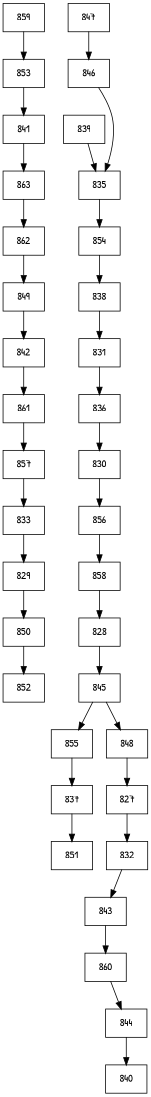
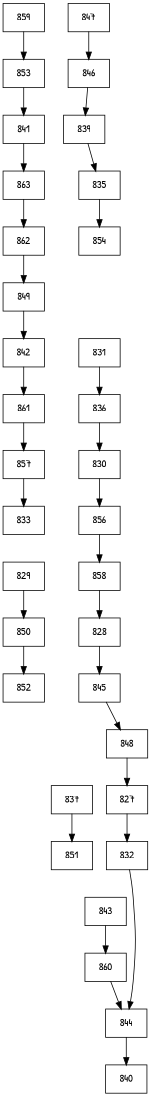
(113, 124) -> (87, 98)
(99, 297) -> none
(24, 545) -> none
(72, 744) -> none
(118, 880) -> (135, 936)
